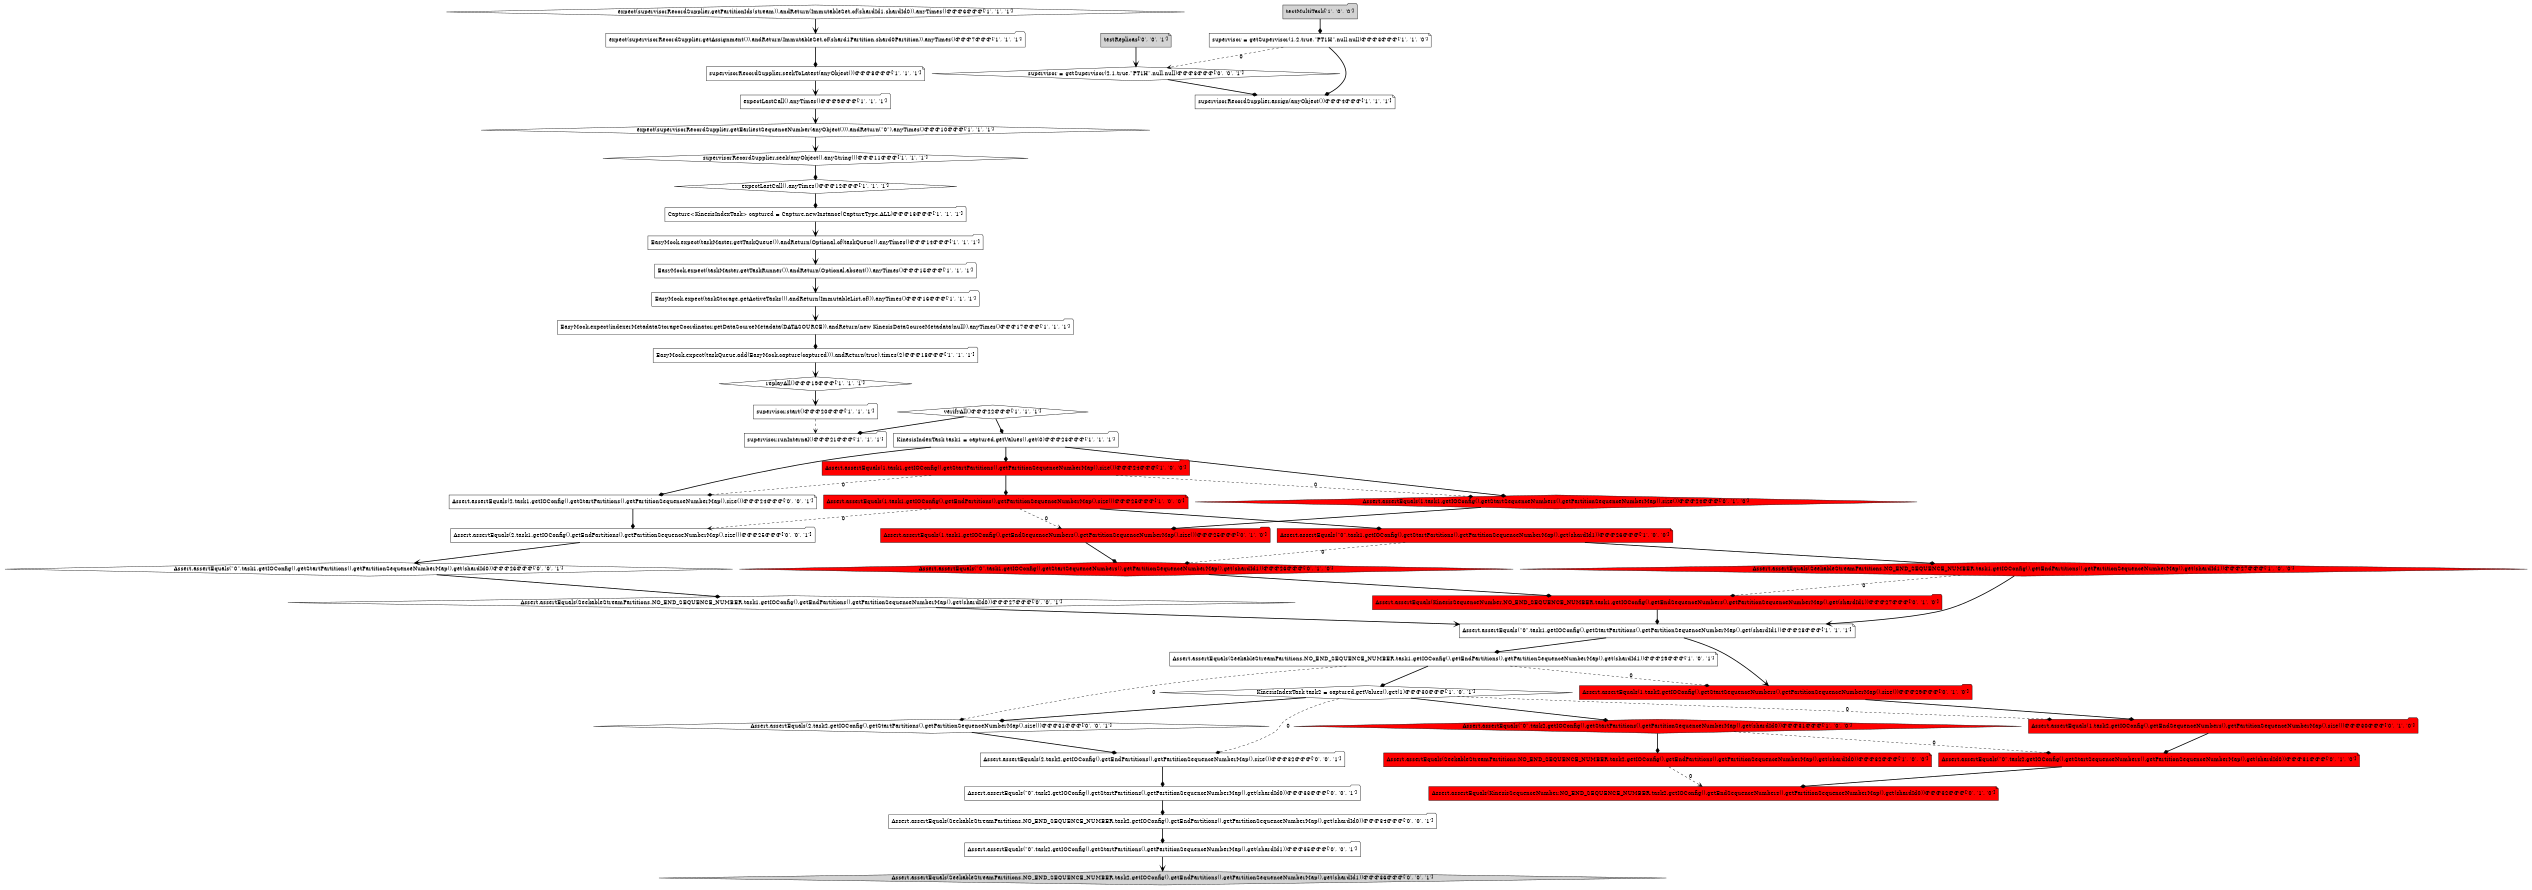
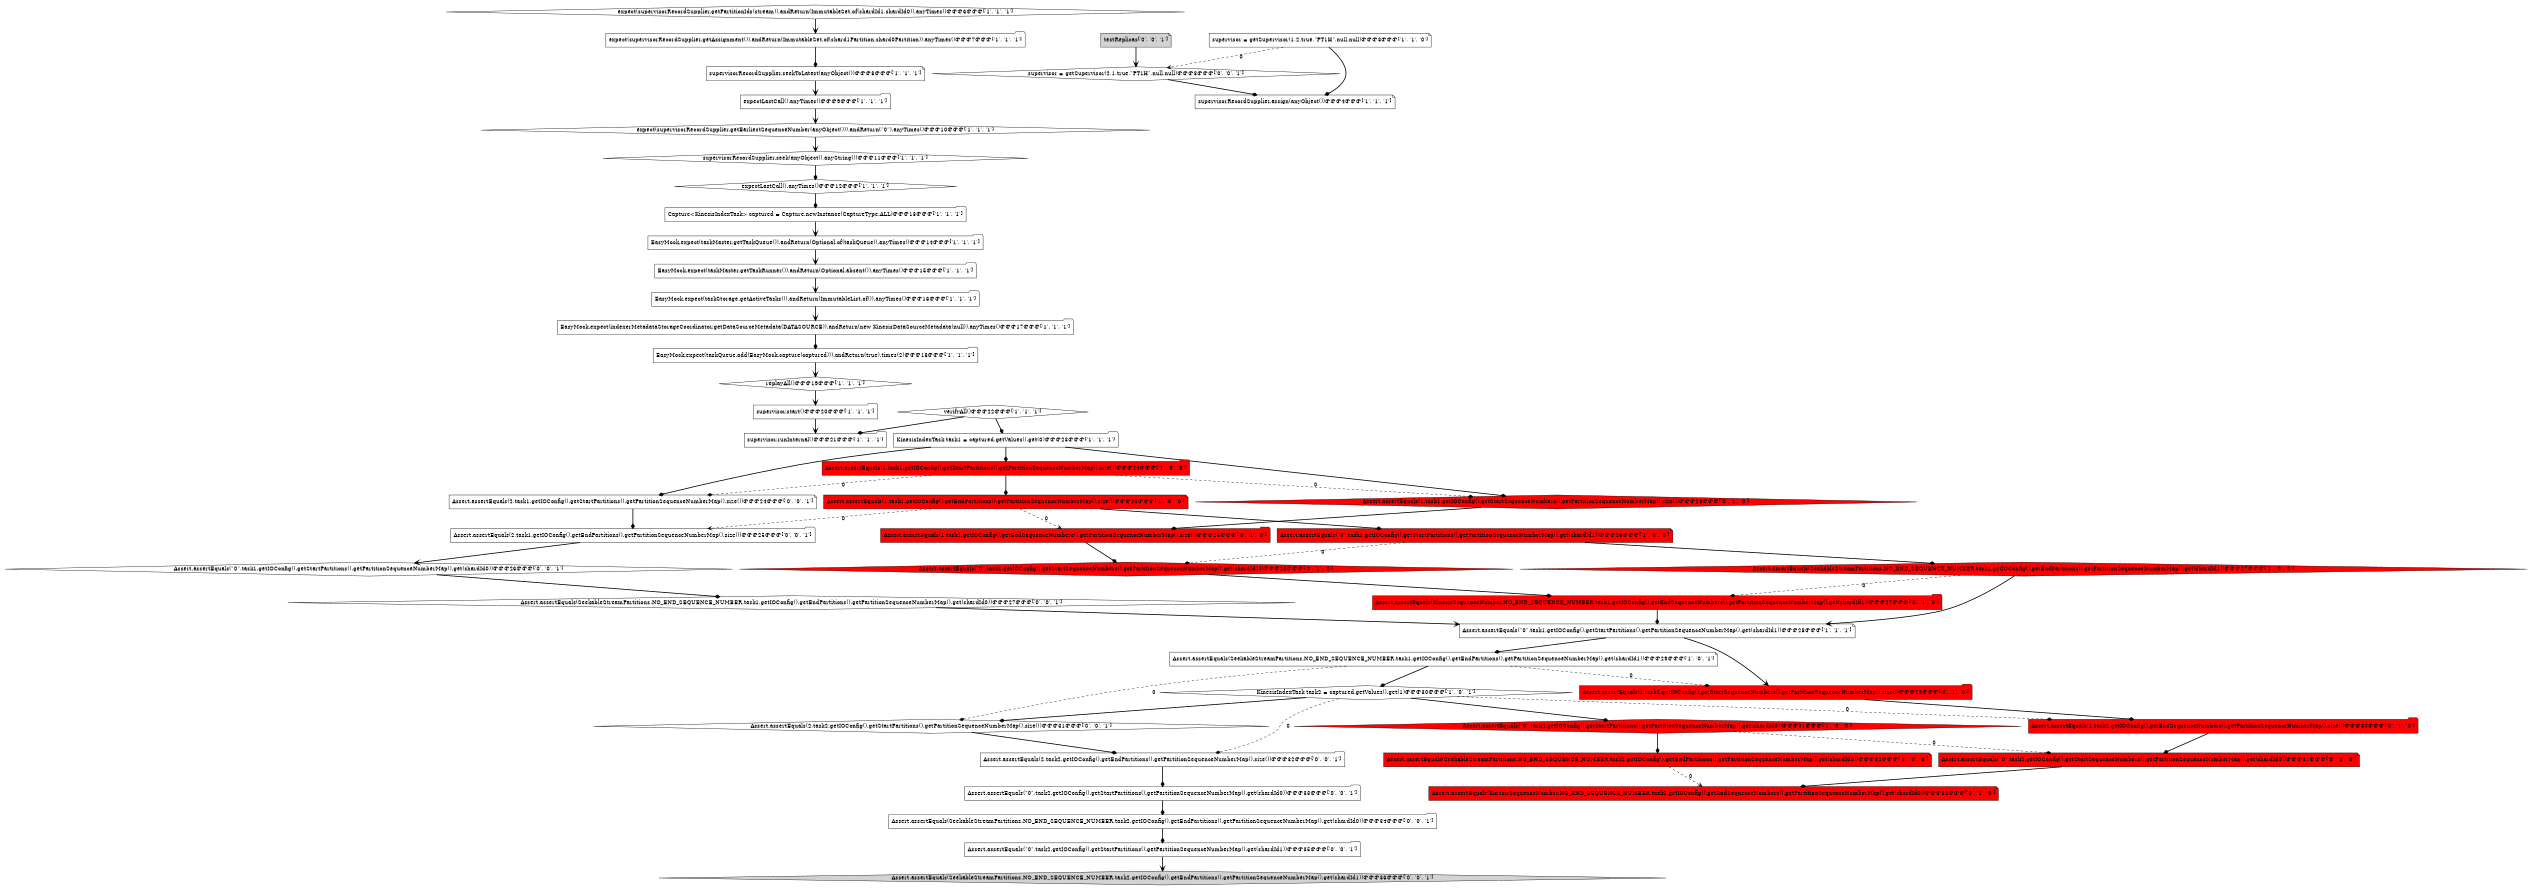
(1320, 12) -> none
(816, 424) -> (816, 424)
